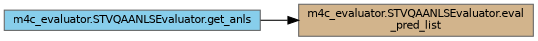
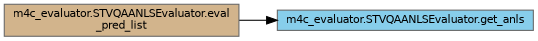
(274, 20) -> (253, 20)
